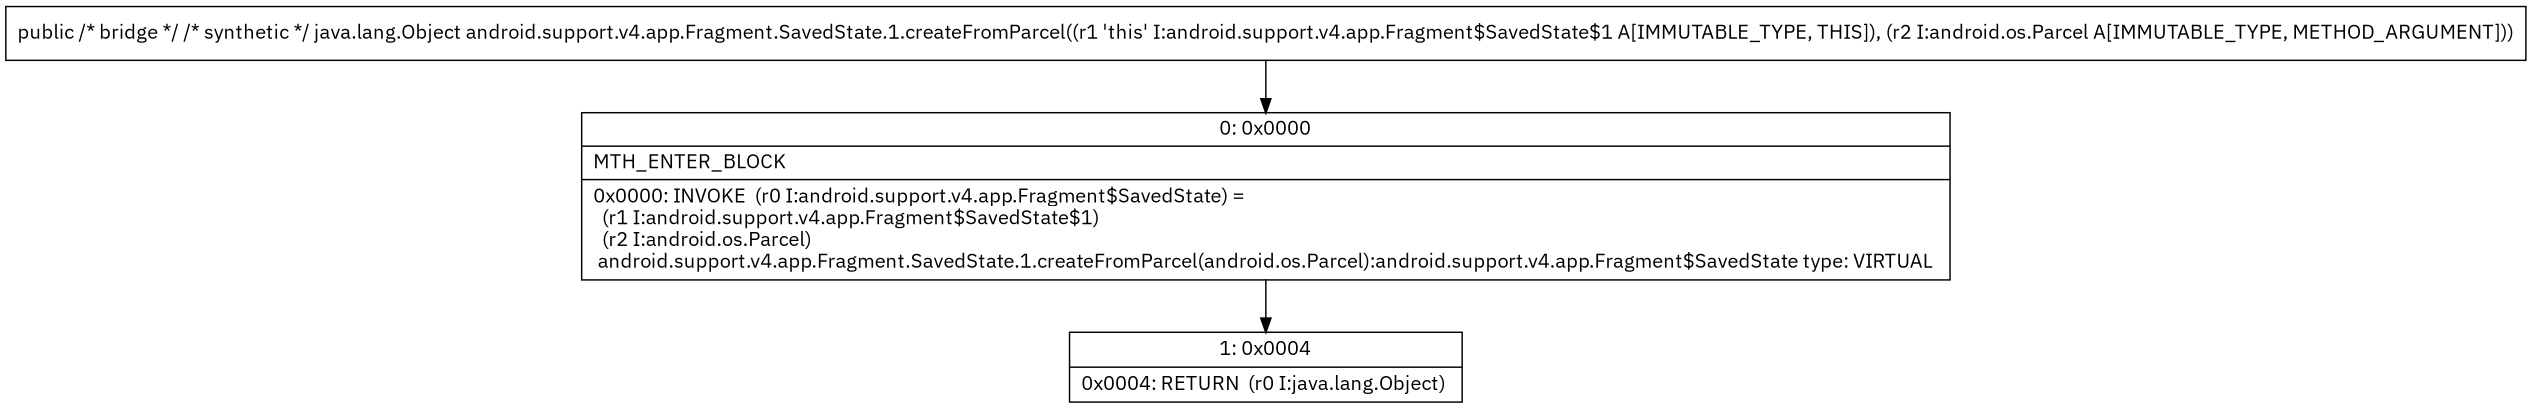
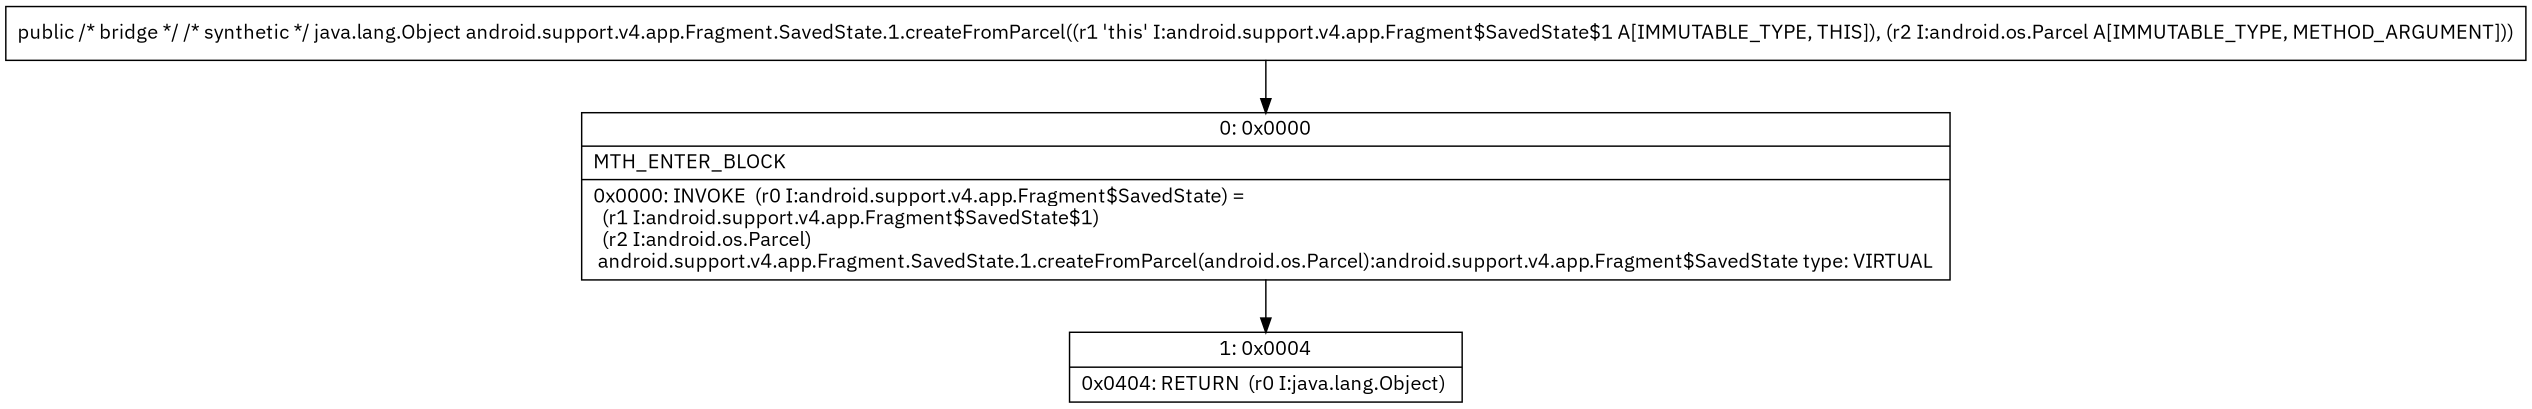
(1266, 384) -> (1266, 384)
